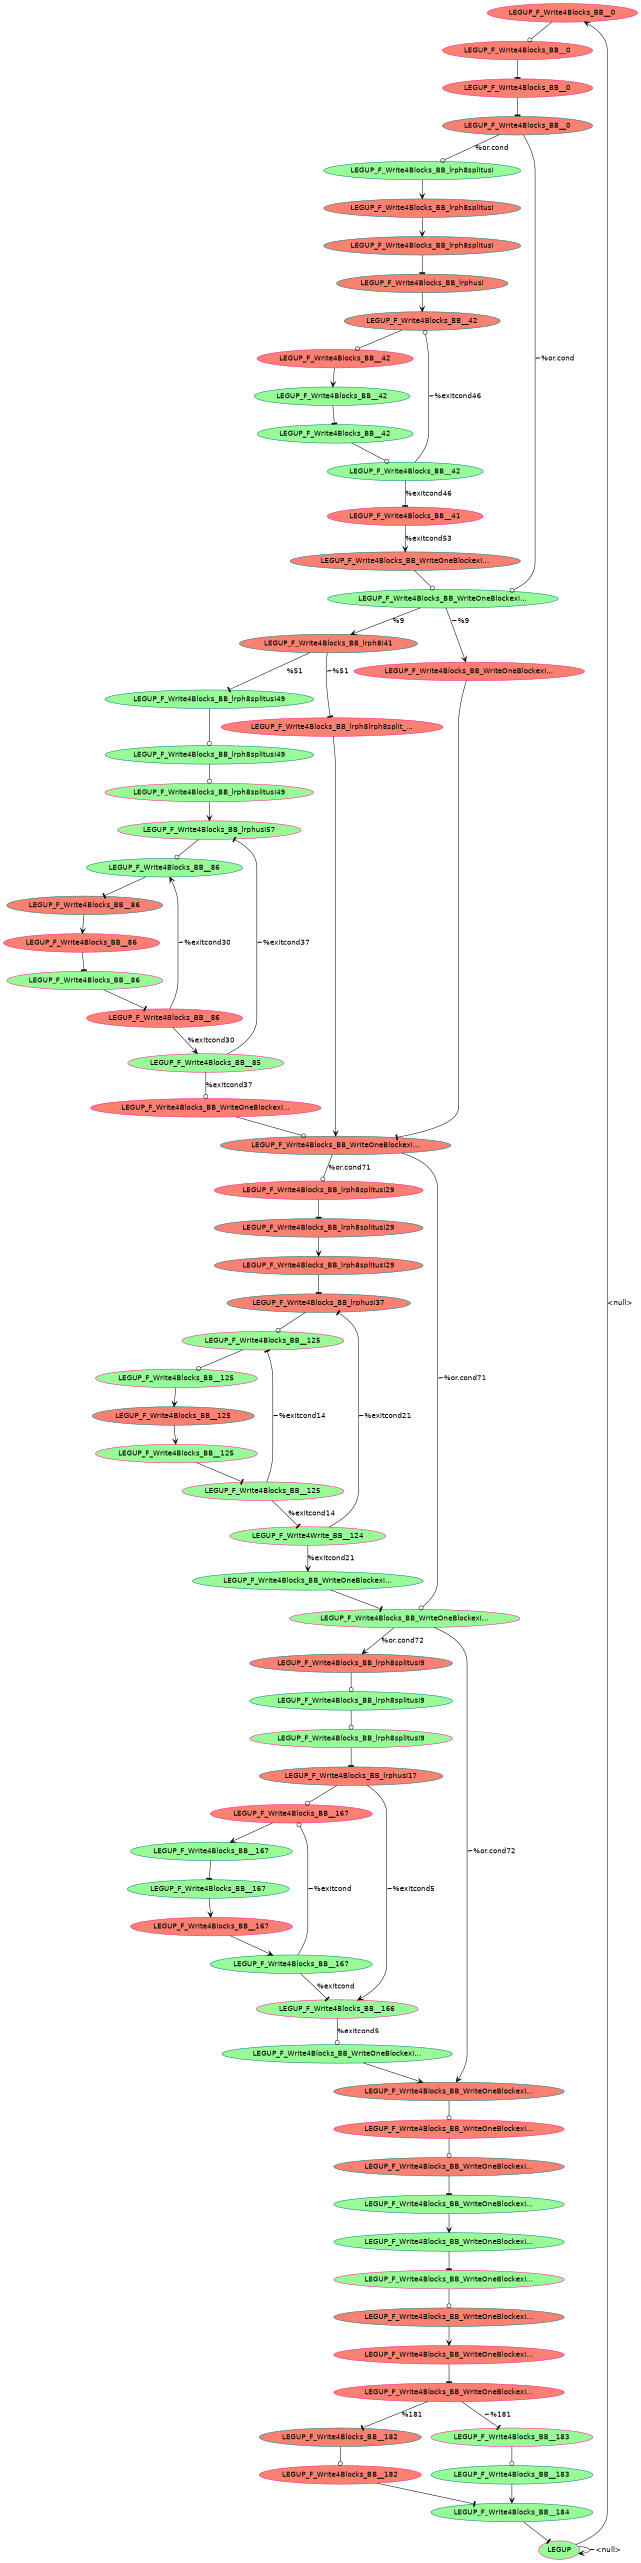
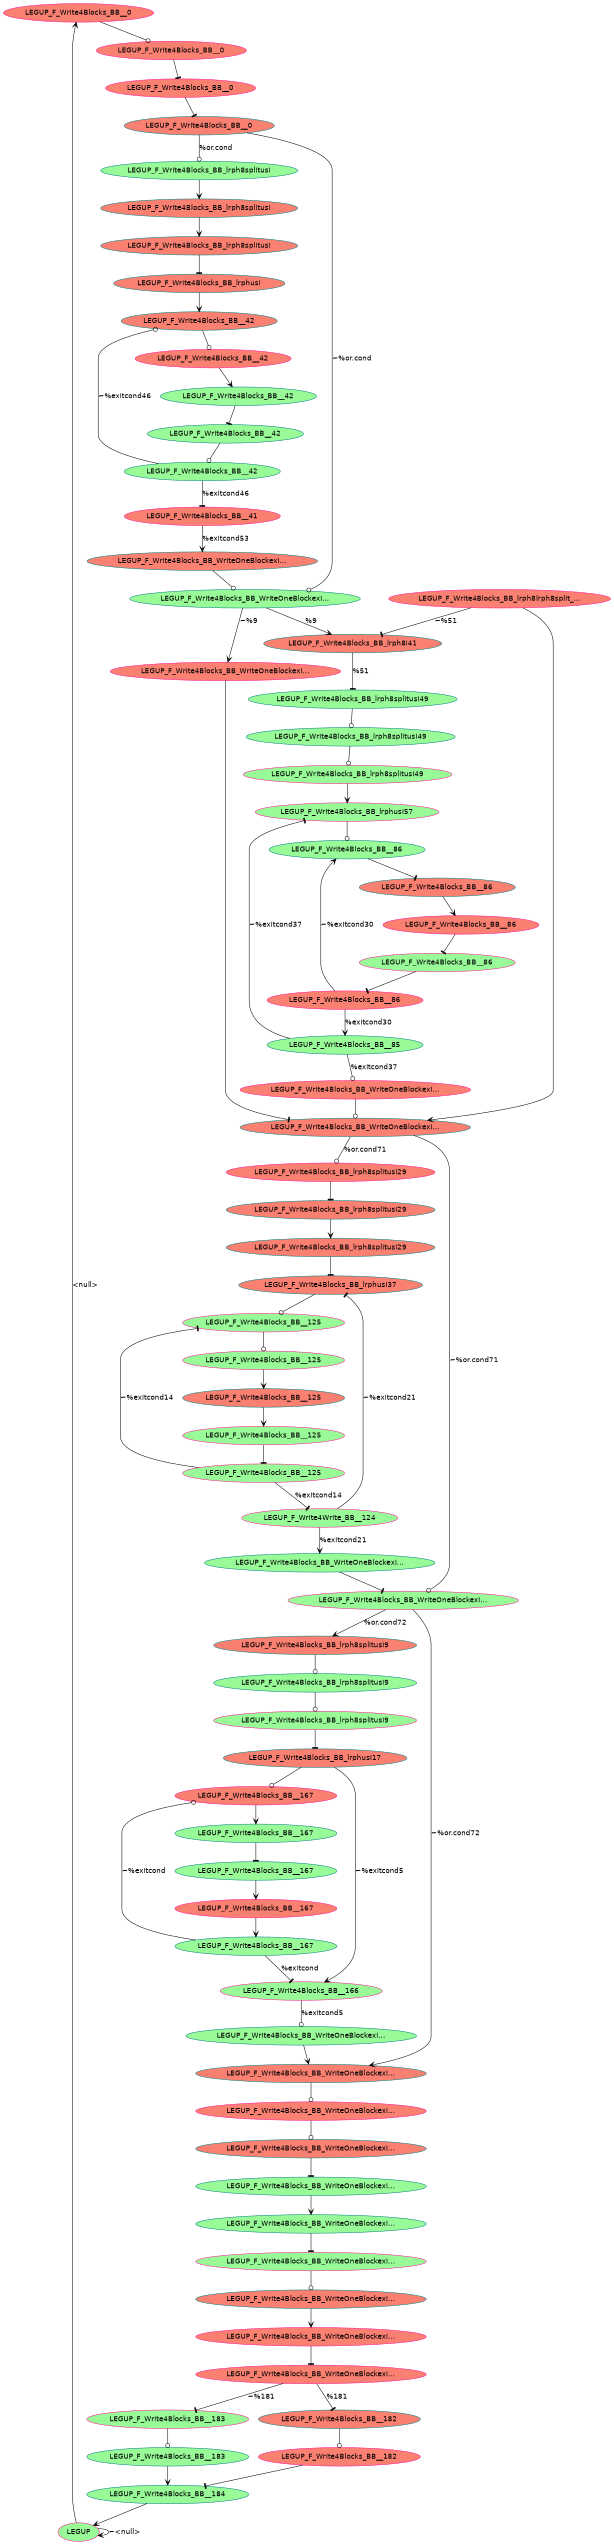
(327, 684) -> (427, 621)
(206, 1063) -> (345, 1045)
(535, 2531) -> (123, 2513)
